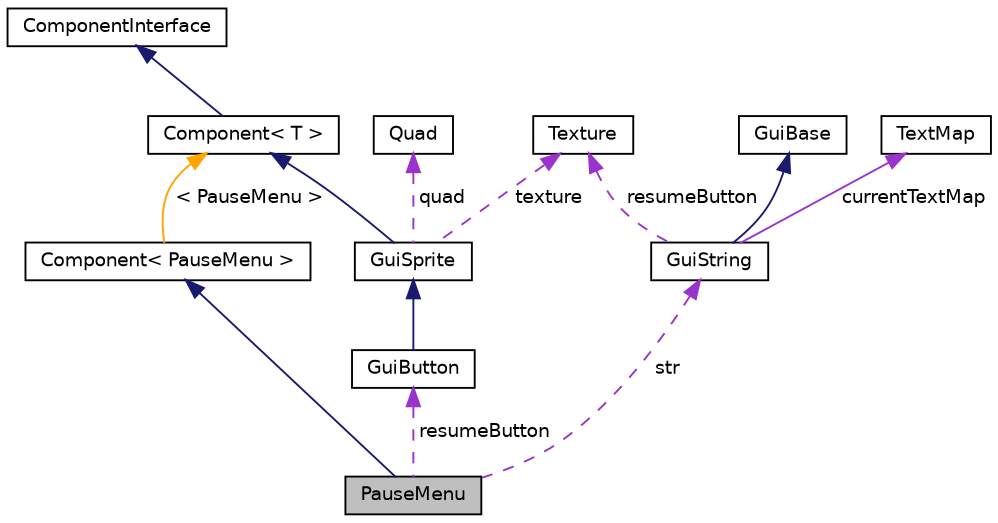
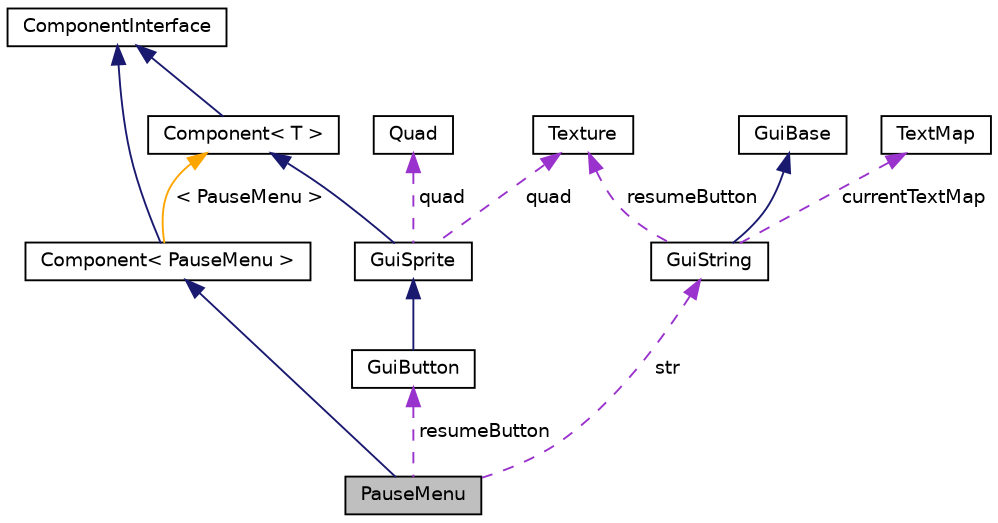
none -> (131, 156)
(546, 198) -> (546, 198)
(814, 203) -> (814, 203)
